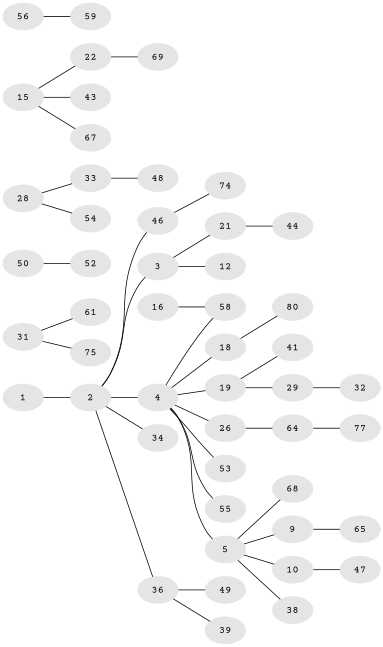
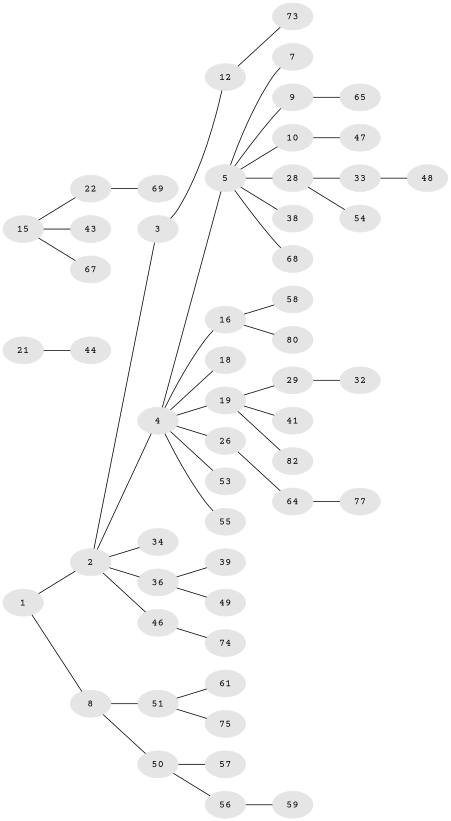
none -> (293, 16)
none -> (293, 57)
none -> (259, 178)
(192, 246) -> none
(91, 264) -> (225, 764)
(259, 327) -> (259, 330)
(23, 337) -> (158, 704)
(188, 350) -> (187, 368)
none -> (293, 461)
none -> (91, 704)
none -> (192, 785)
